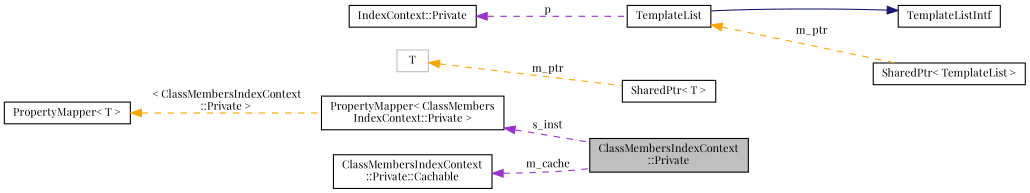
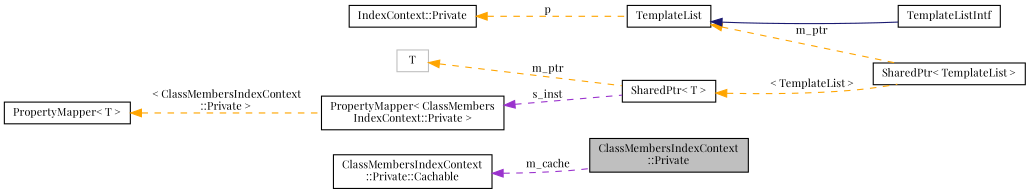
(799, 9) -> (810, 24)
(557, 16) -> (557, 16)
none -> (812, 93)
(552, 136) -> (569, 100)
